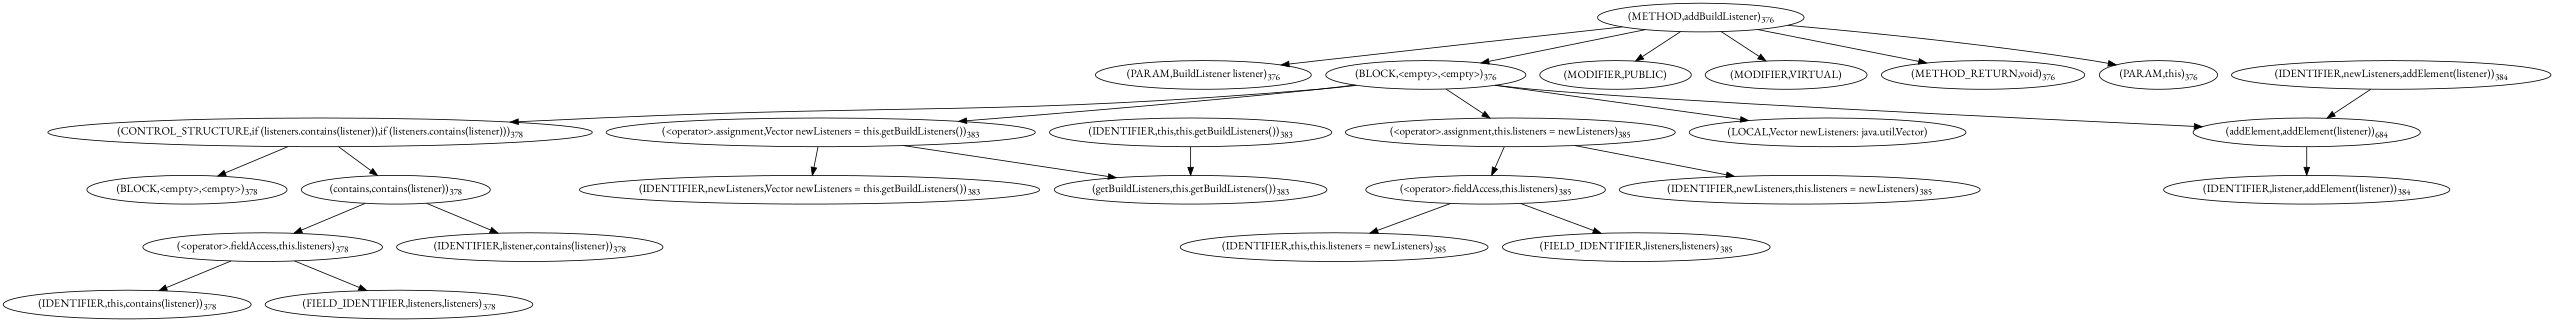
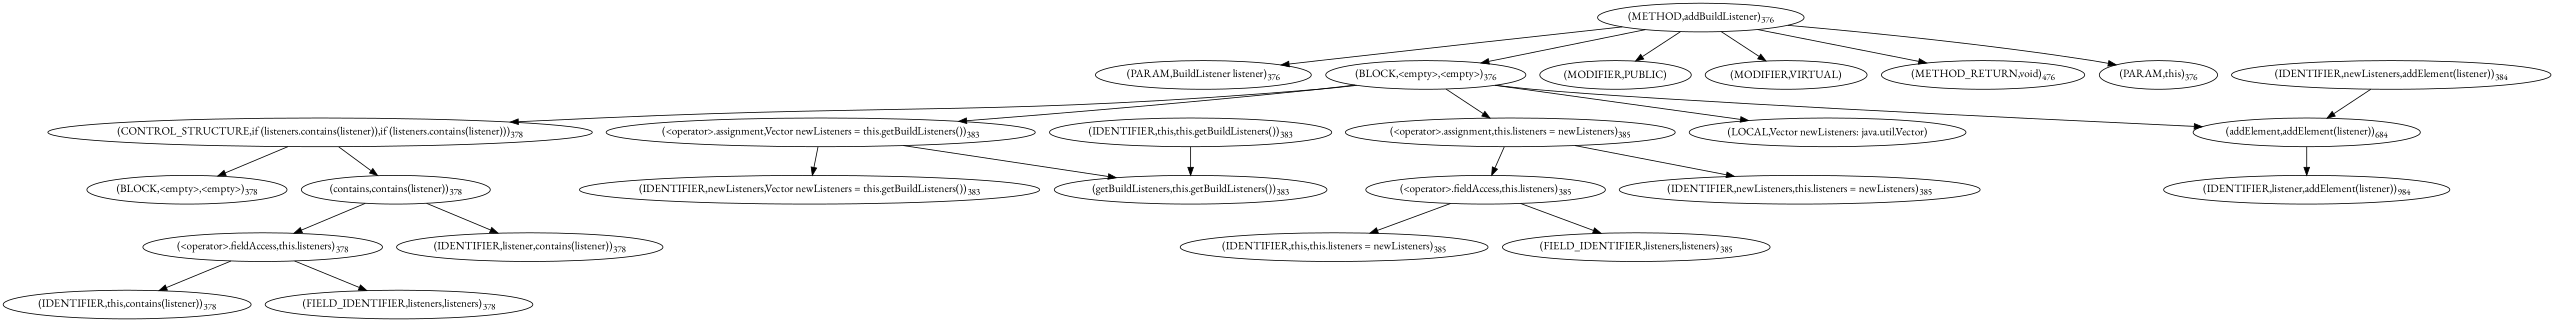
(2048, 74) -> (2048, 74)
(2404, 189) -> (2404, 189)
